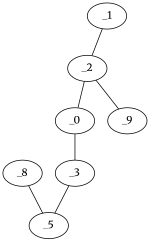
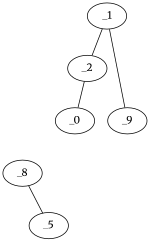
(107, 95) -> (117, 68)
(75, 173) -> none
